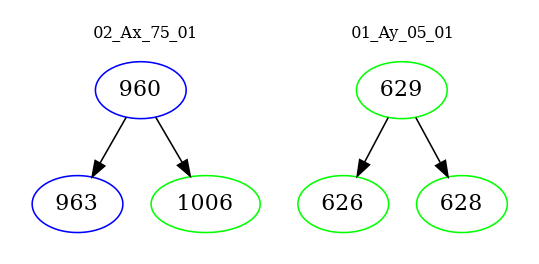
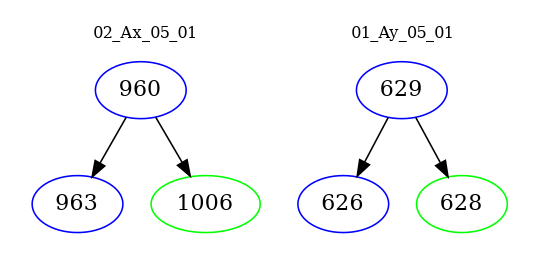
(146, 34) -> (146, 34)
(402, 90) -> (402, 90)
(343, 204) -> (343, 204)
